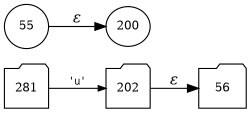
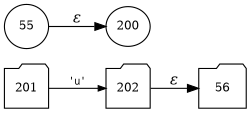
(26, 88) -> (26, 88)
